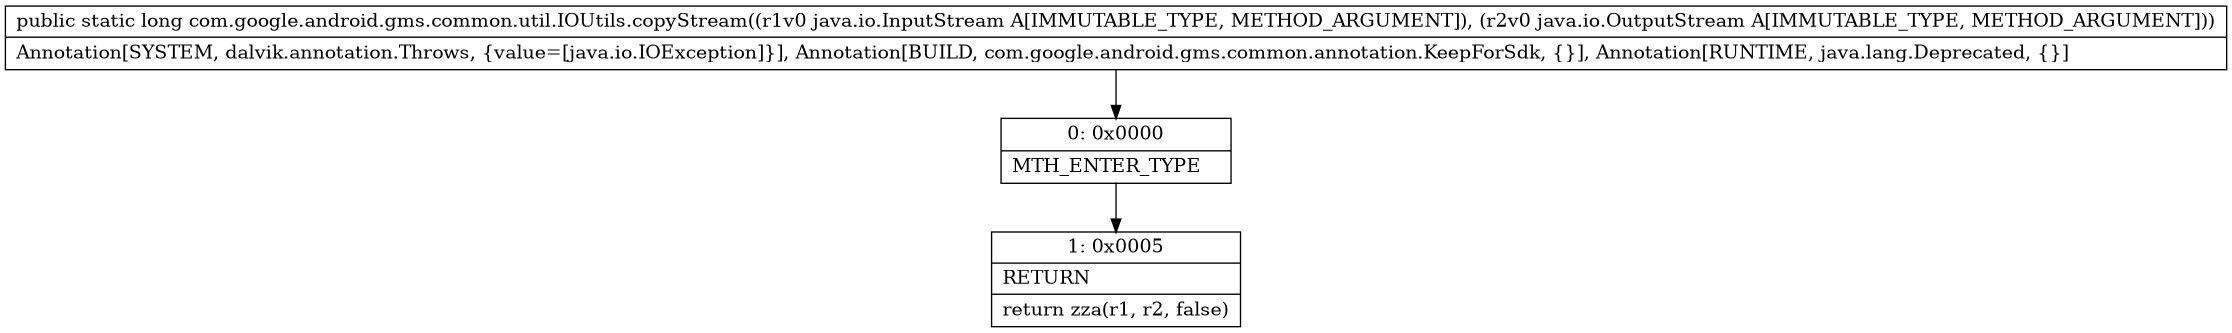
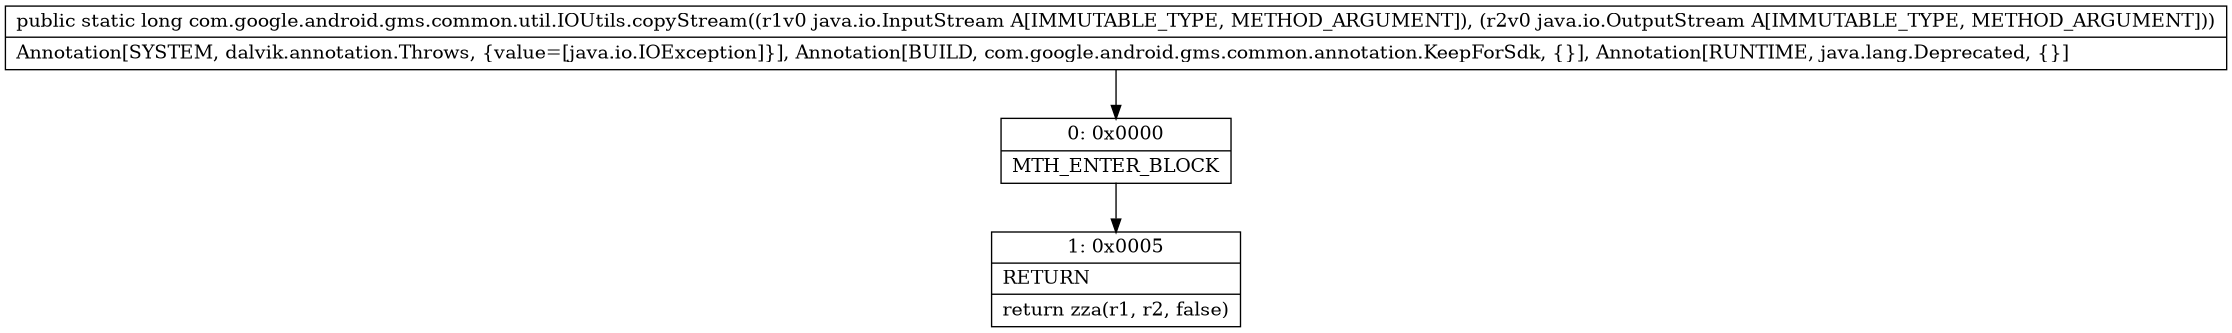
(1107, 166) -> (1116, 166)
